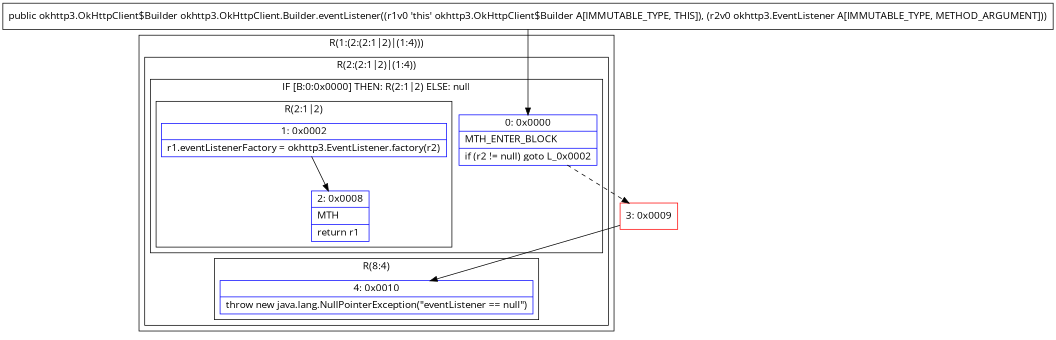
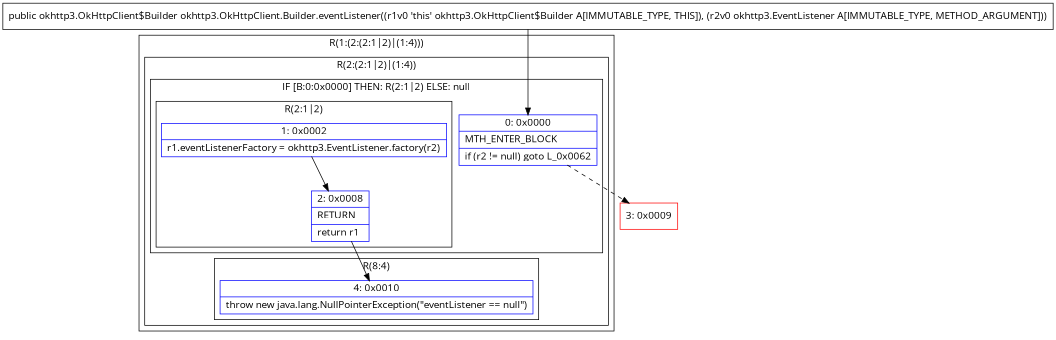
(528, 156) -> (528, 156)
(328, 215) -> (337, 215)
(542, 248) -> (361, 263)
